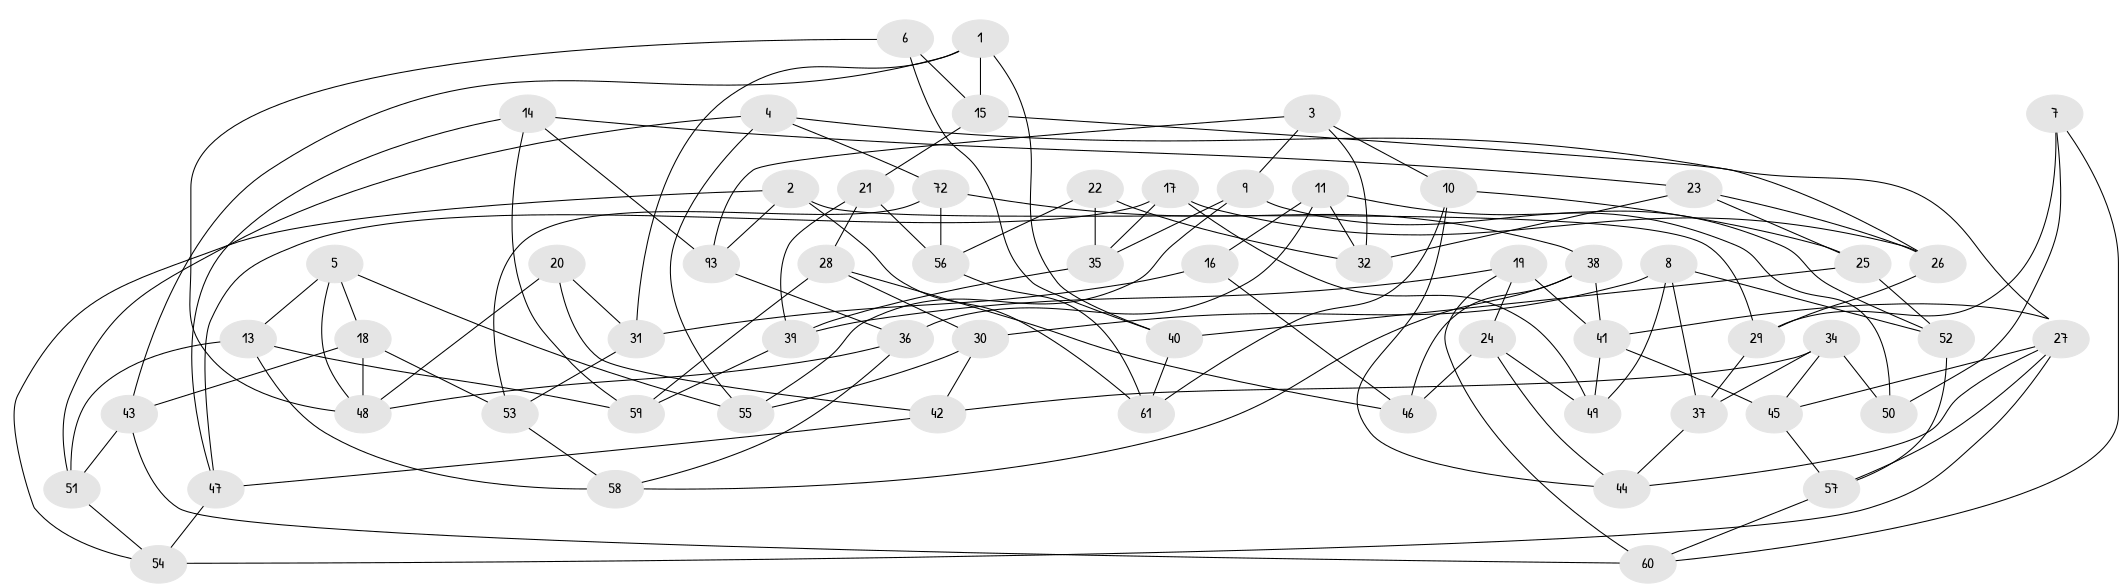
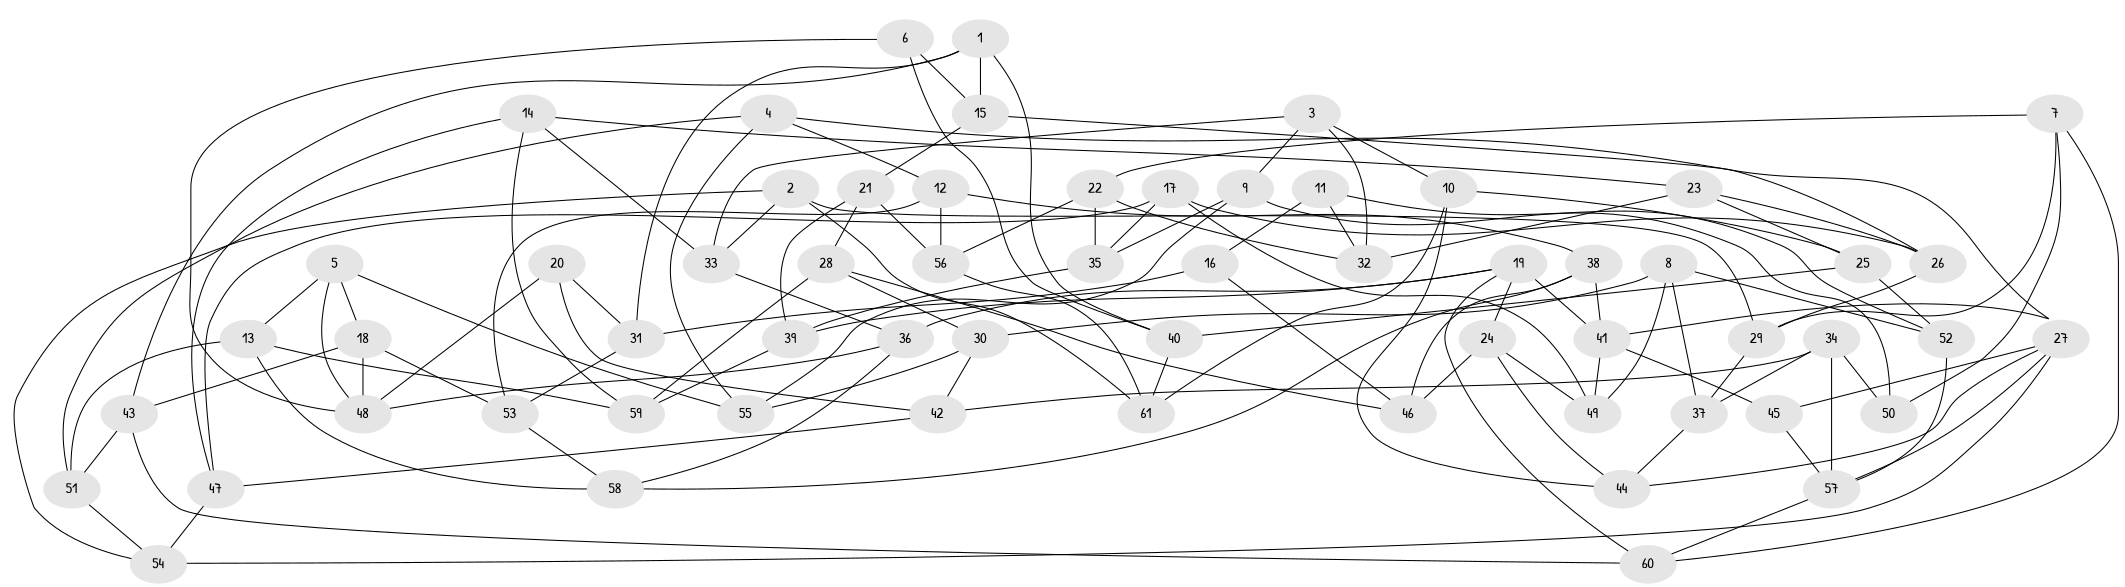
none -> (1570, 128)
(941, 189) -> (941, 189)
(711, 264) -> (711, 264)
(1139, 314) -> (1179, 291)
(1803, 377) -> (1832, 414)
